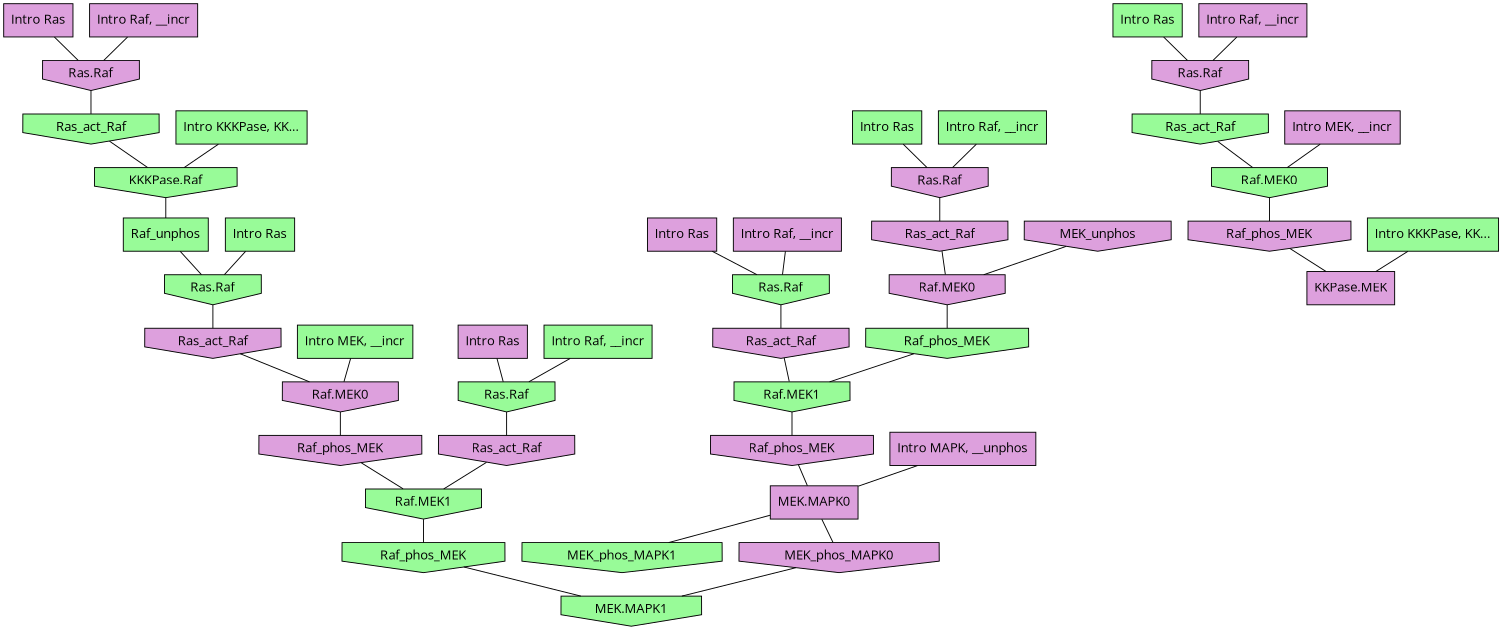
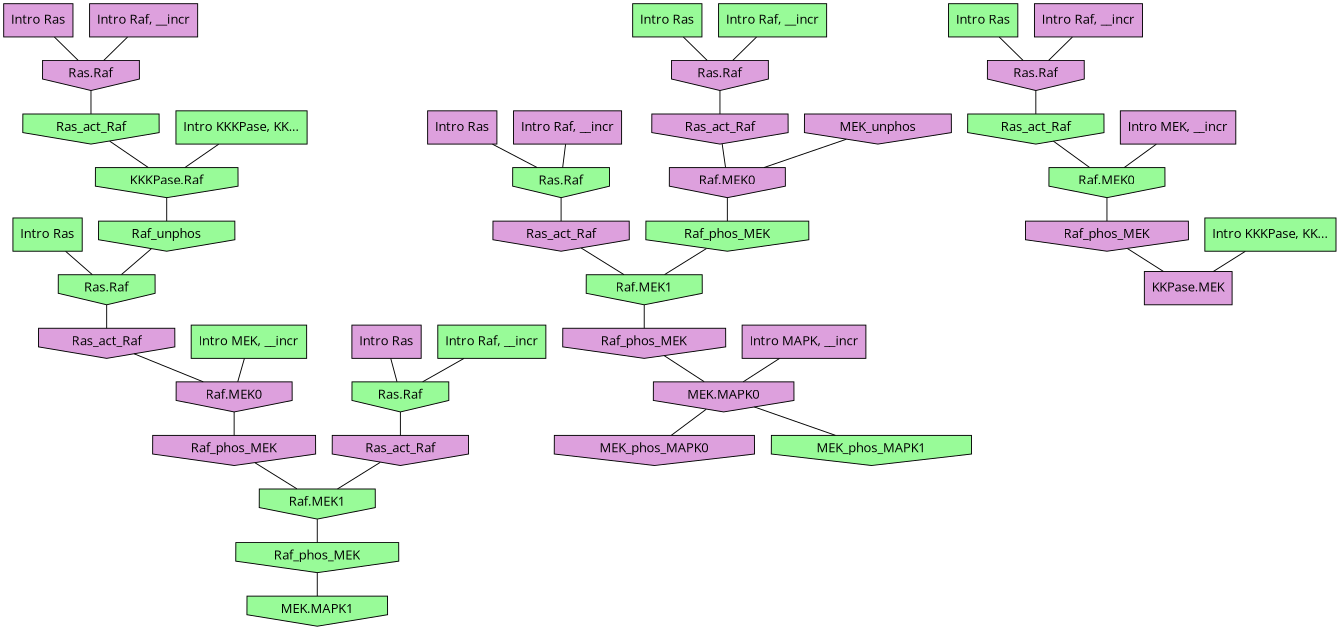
(166, 235) -> (167, 235)
(963, 449) -> (804, 342)
(814, 502) -> (724, 395)
(739, 582) -> none
